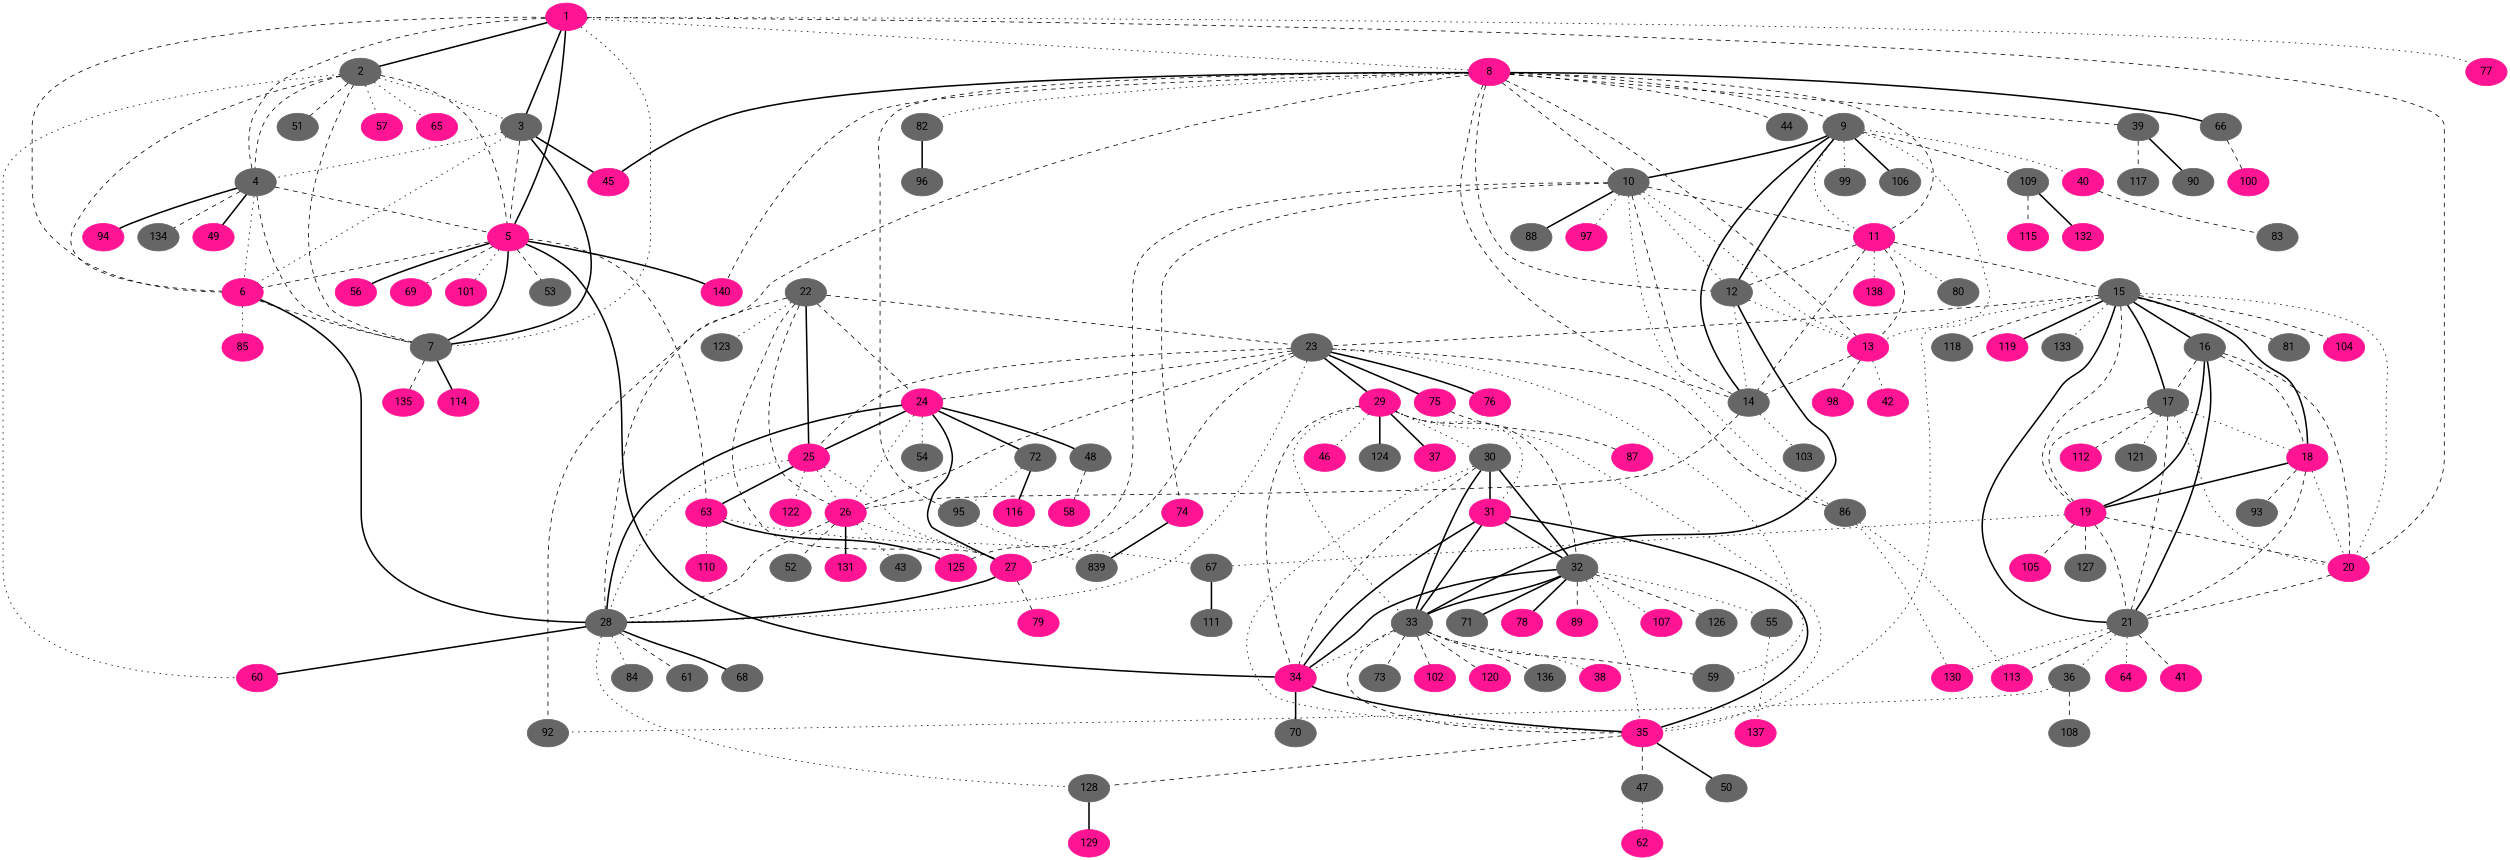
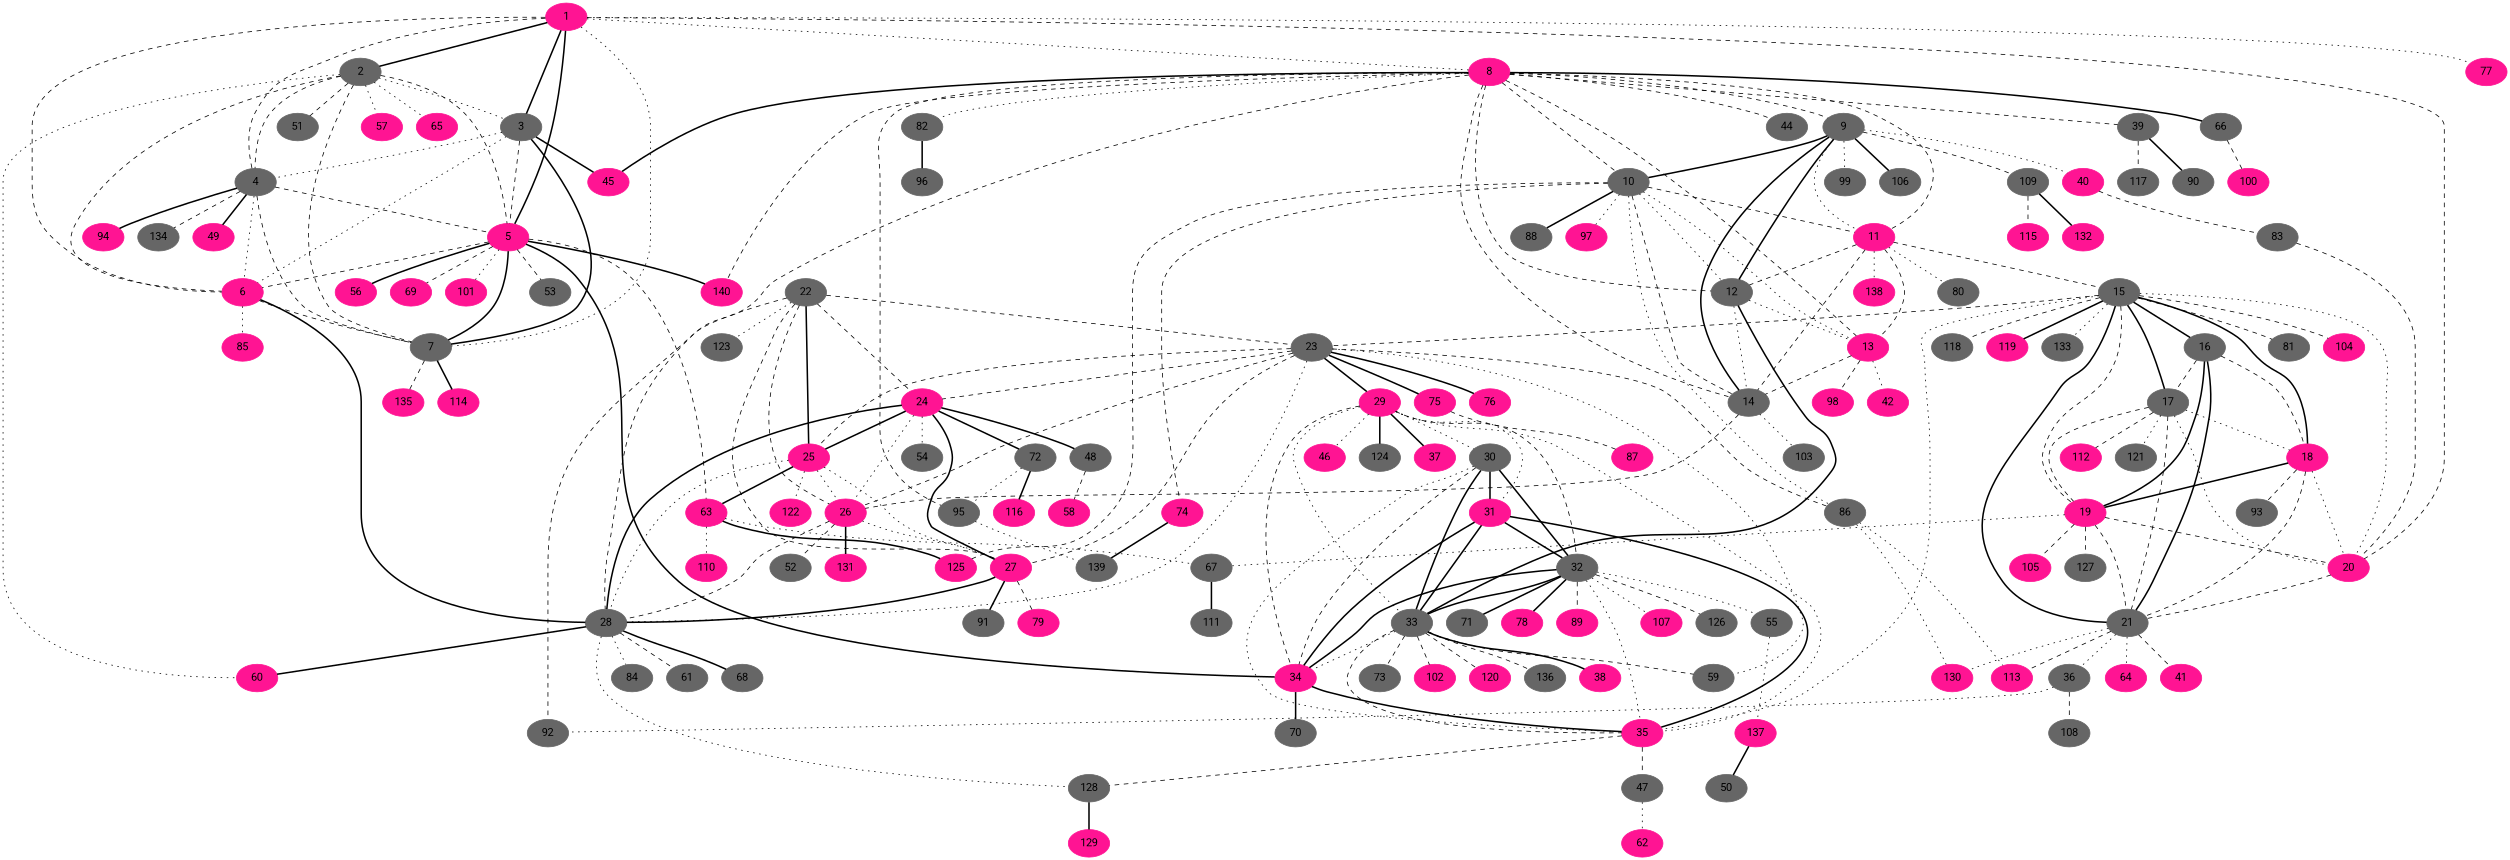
(1978, 248) -> none
(2328, 427) -> (2415, 376)
(901, 568) -> none
(1097, 568) -> (1097, 568)
none -> (983, 623)
(1506, 650) -> (1506, 650)
(1684, 761) -> (1741, 761)
